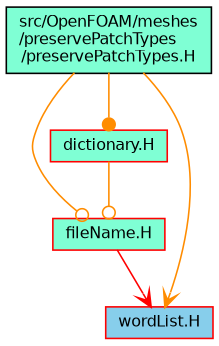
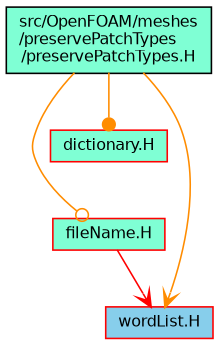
(109, 184) -> none
